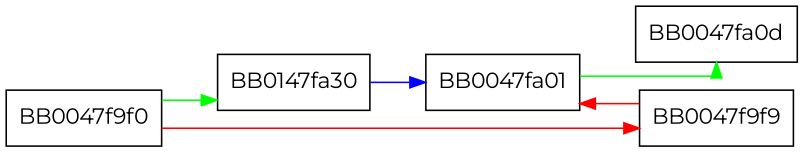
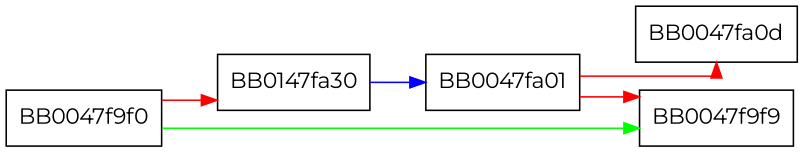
(649, 76) -> (649, 76)
(182, 100) -> (182, 100)
(617, 104) -> (602, 97)
(393, 128) -> (393, 128)
